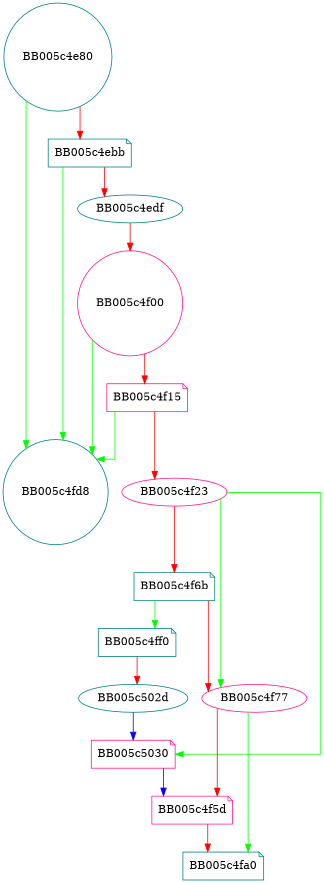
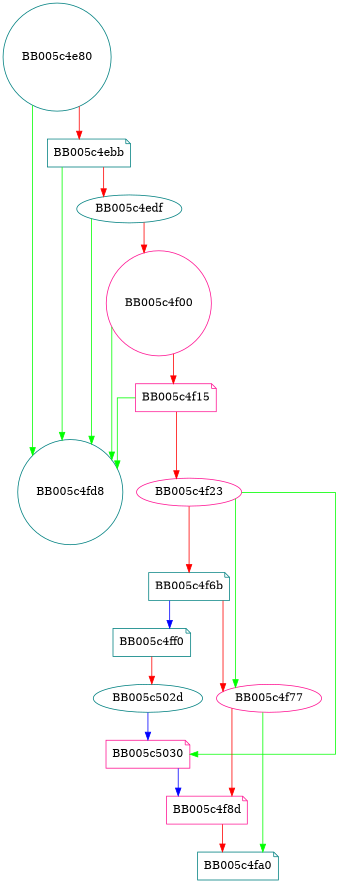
none -> (92, 327)
(155, 611) -> (170, 611)
(192, 810) -> (207, 810)
